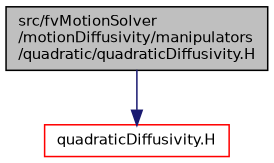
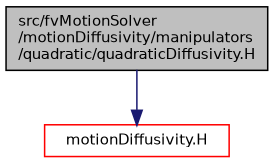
(137, 141) -> (137, 141)
